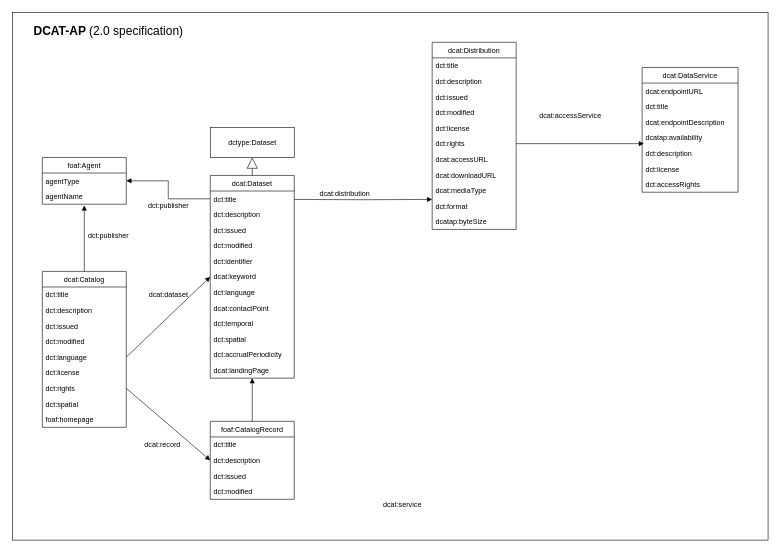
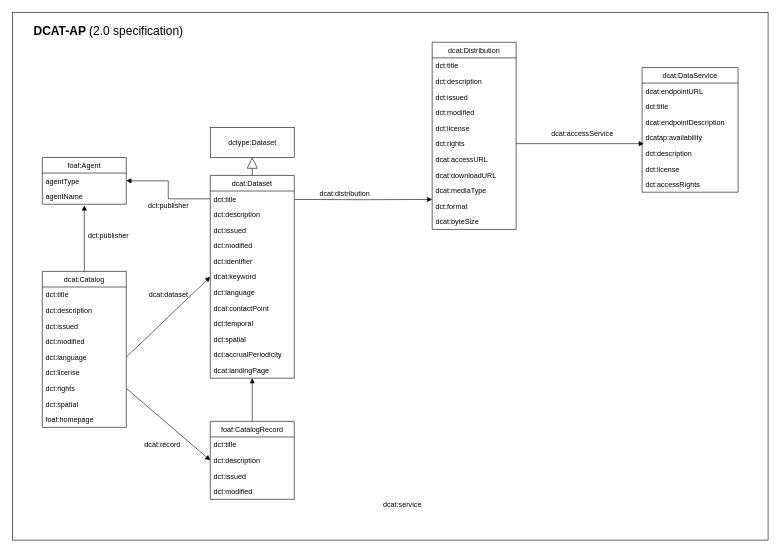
(570, 116) -> (582, 134)
(464, 222) -> (460, 222)
